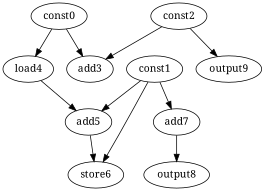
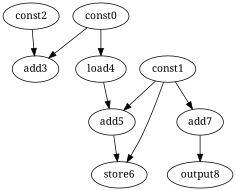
(229, 69) -> none
